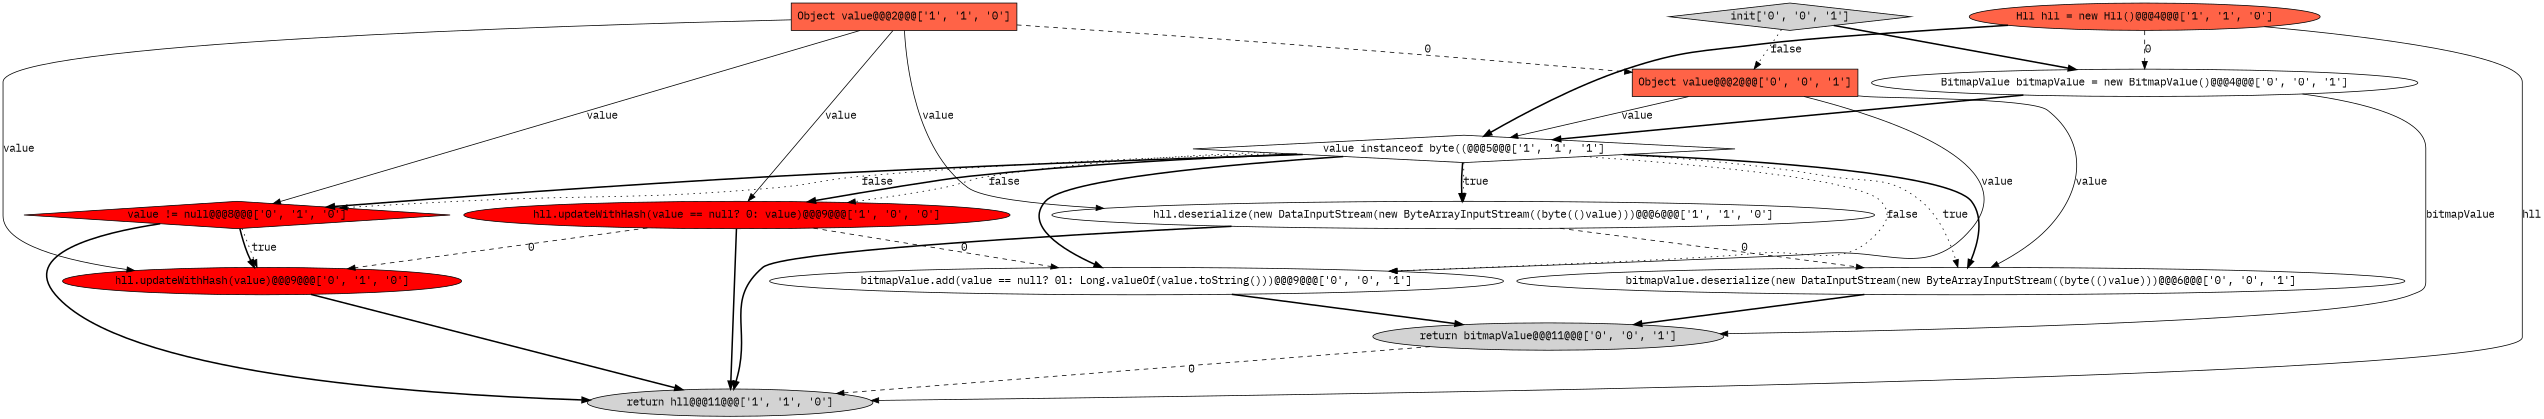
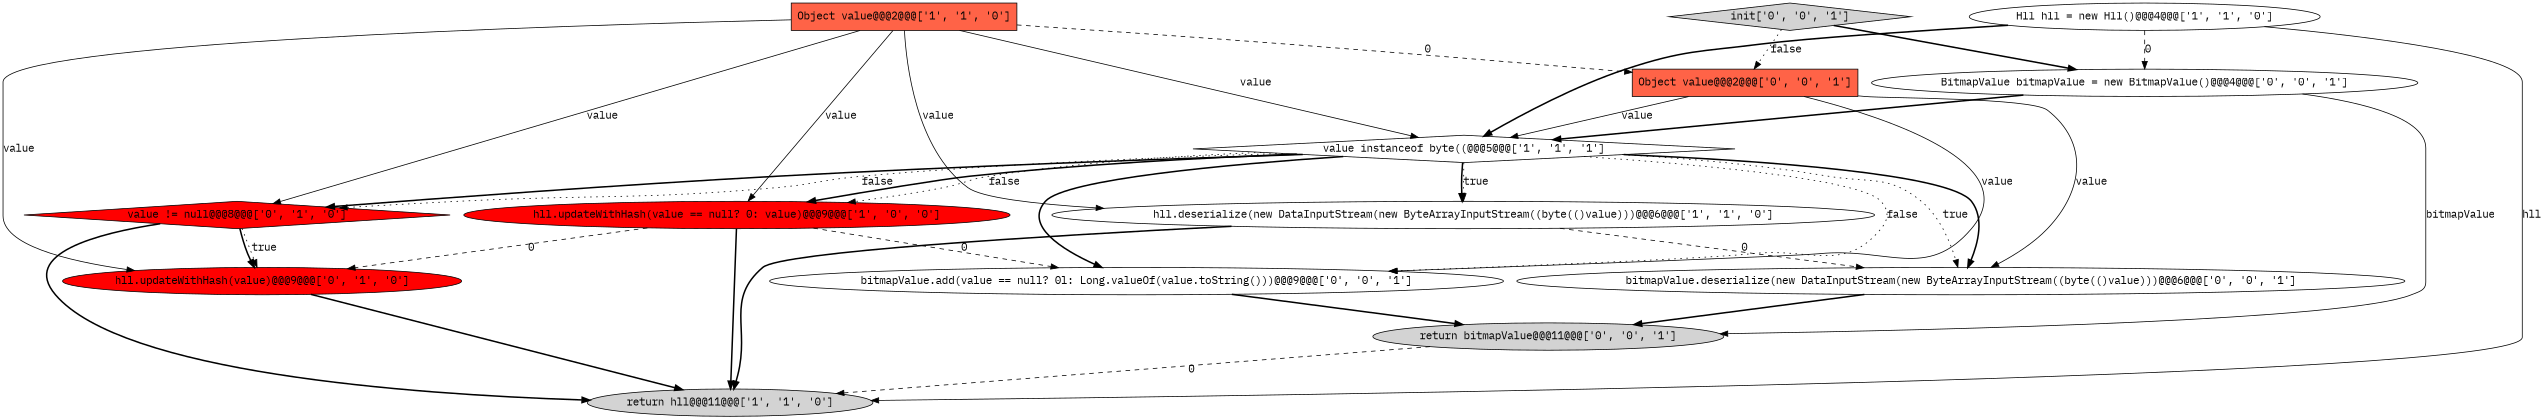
(2145, 17) -> (2145, 17)
none -> (1185, 83)
